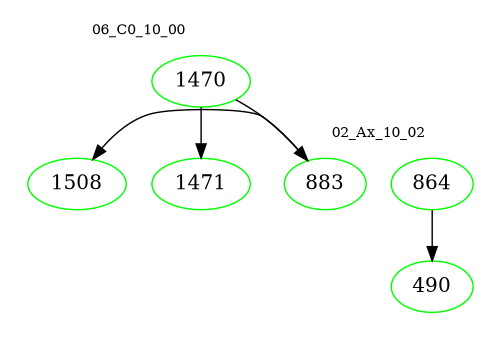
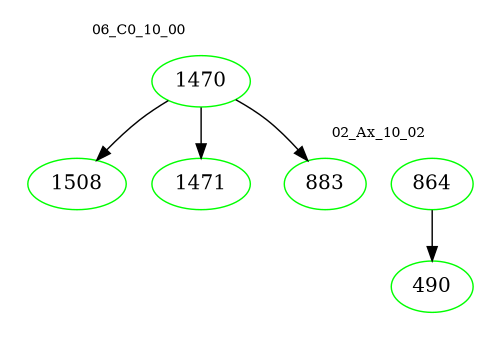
(214, 110) -> (136, 123)
